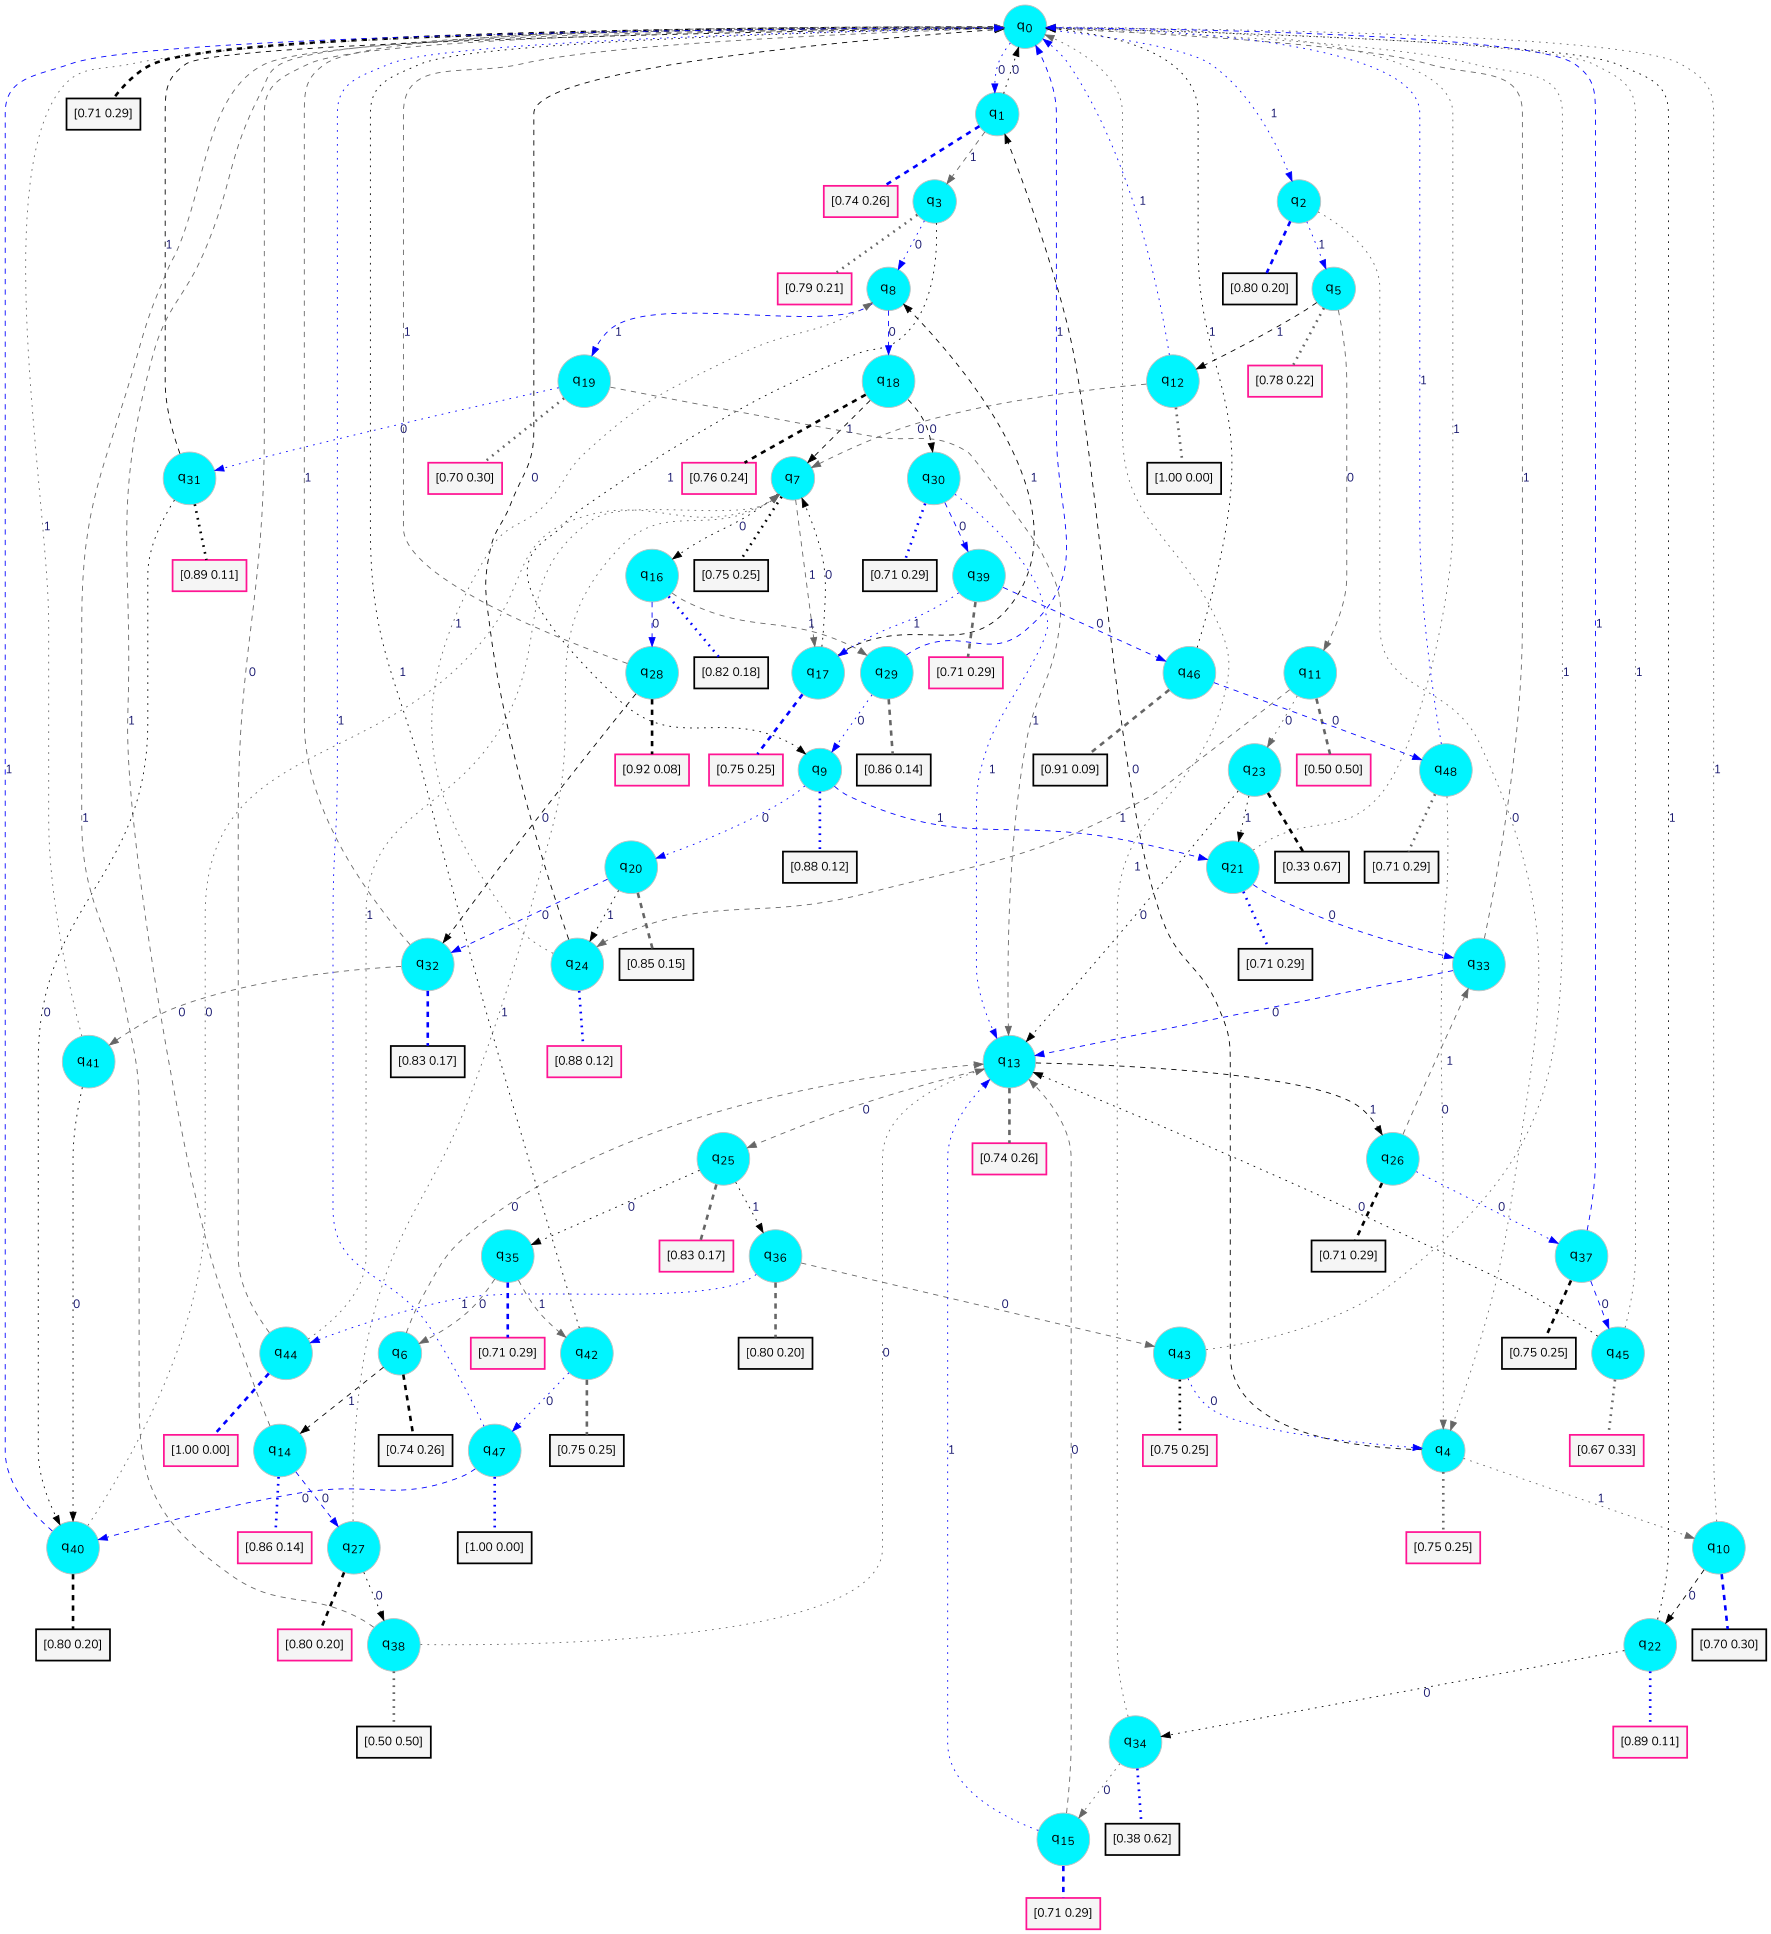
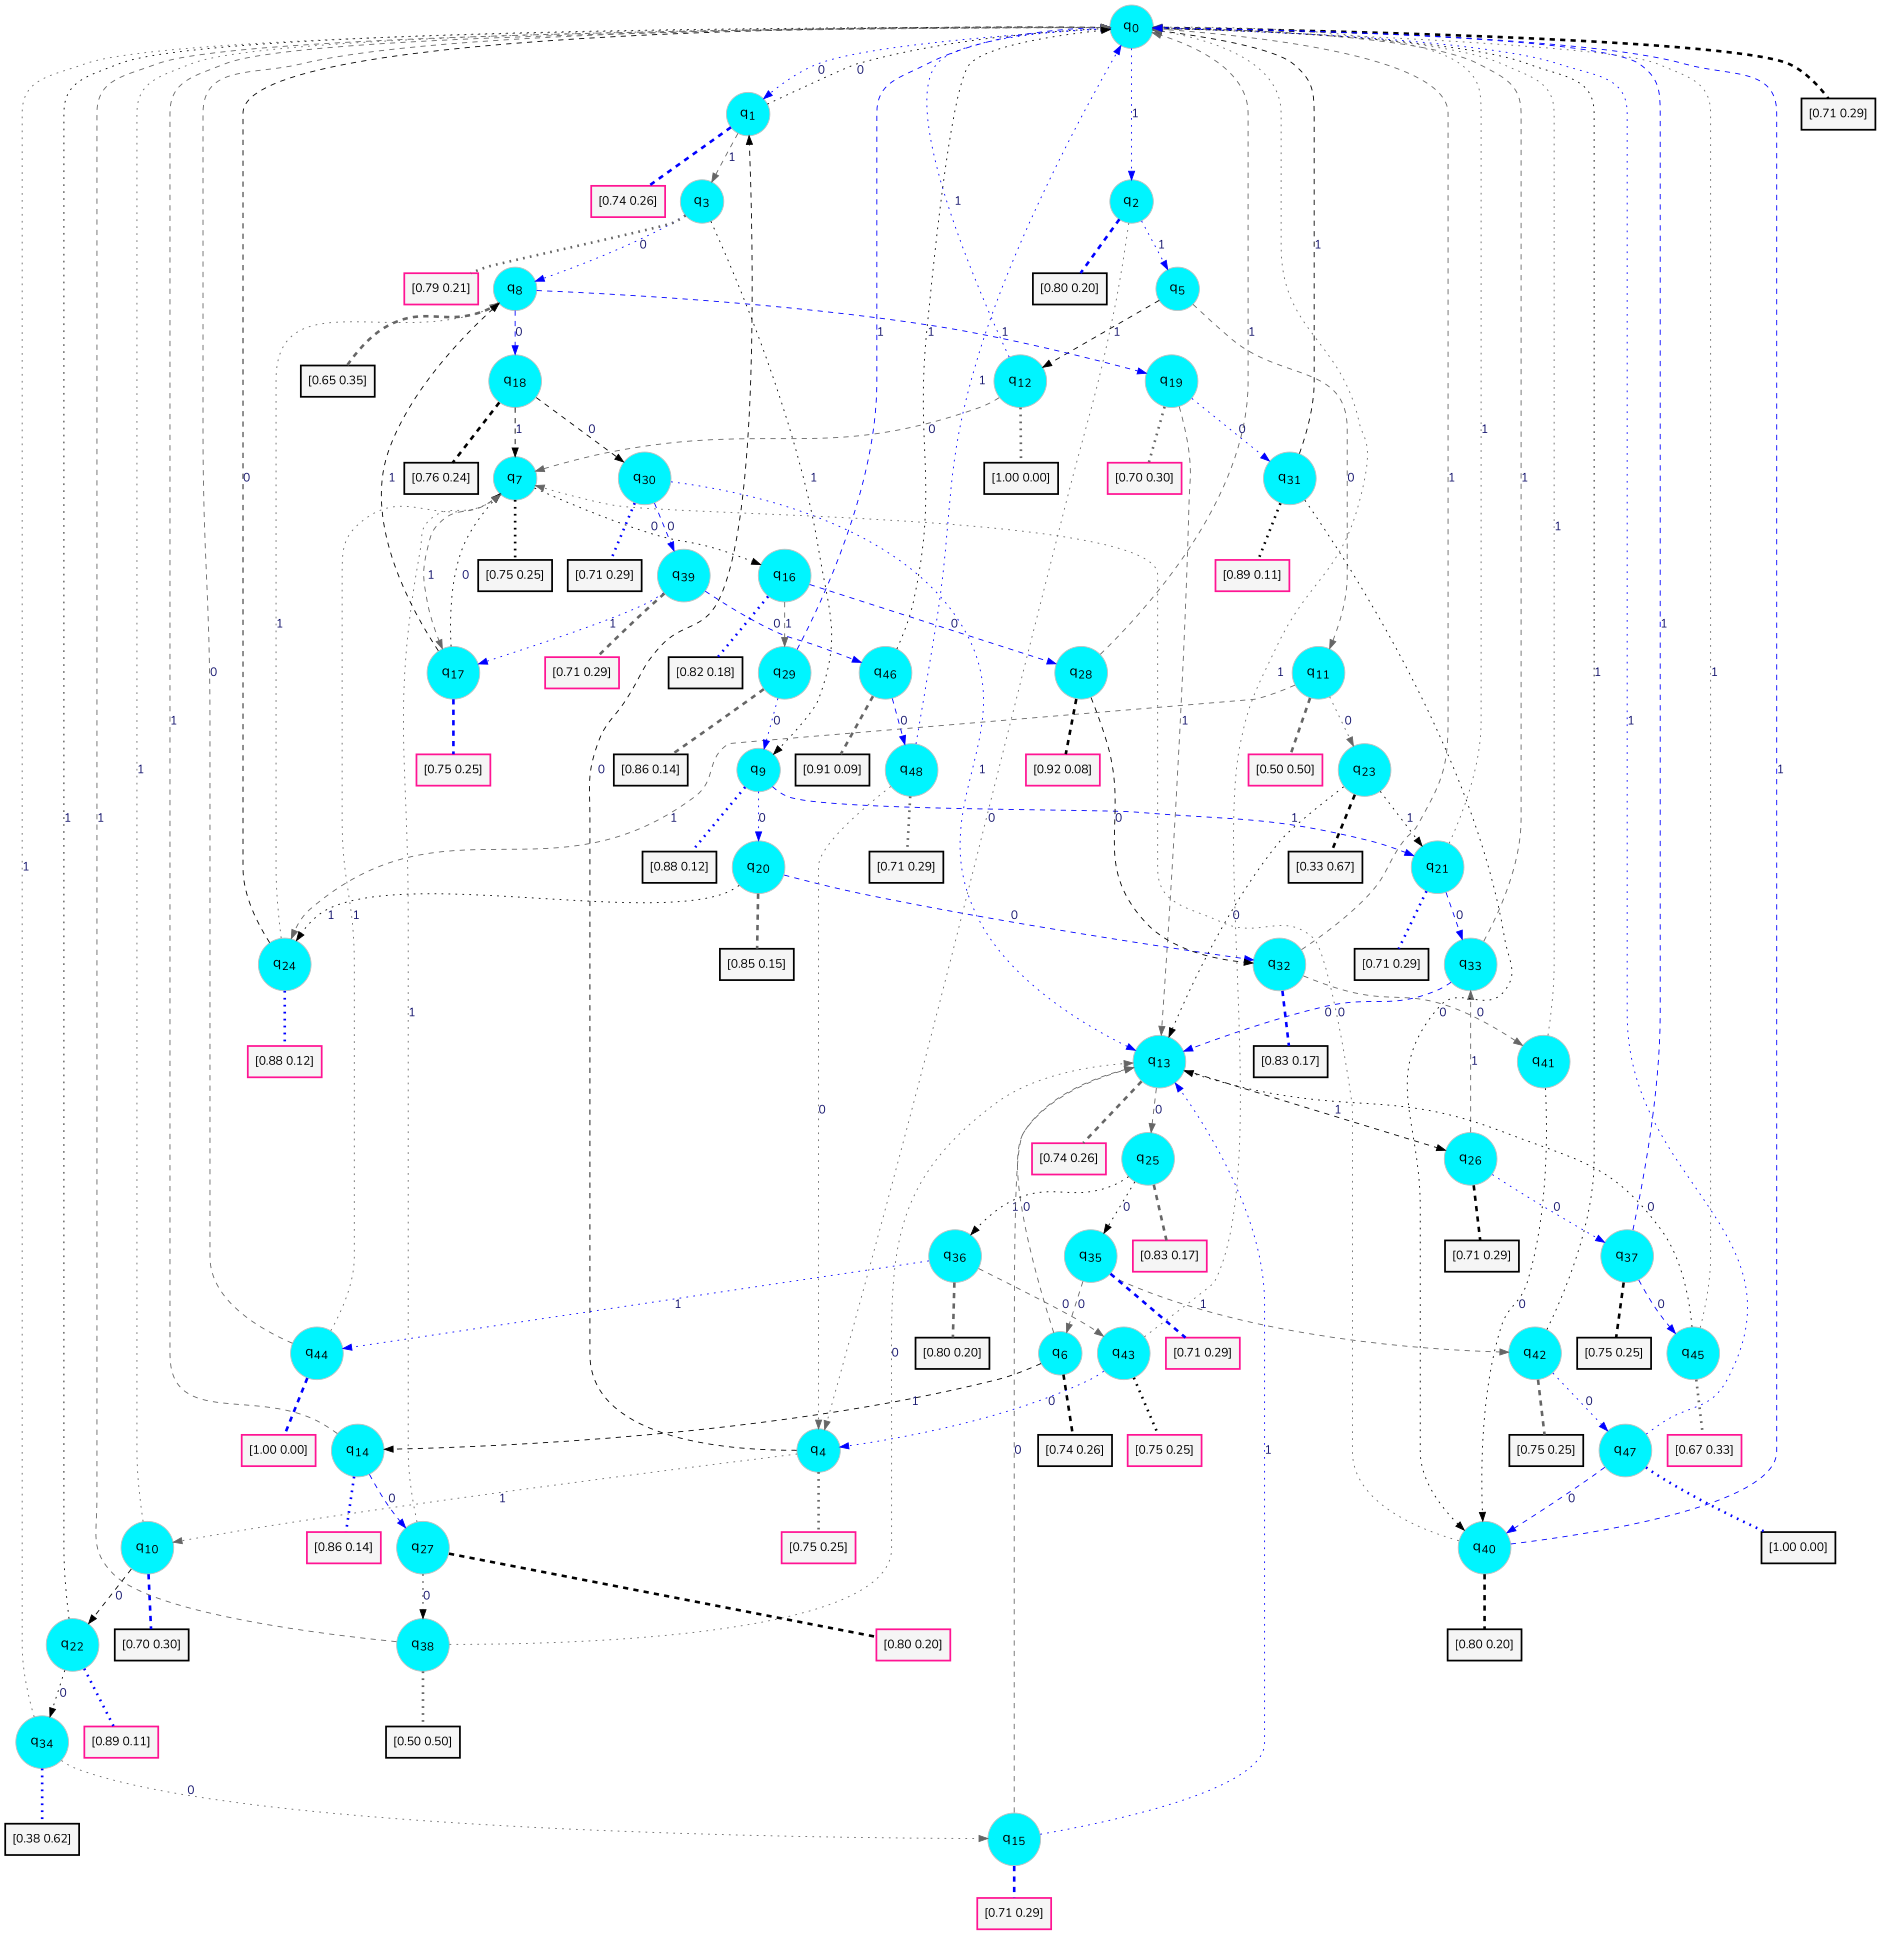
none -> (338, 381)
(1285, 381) -> none
(719, 478) -> (441, 478)
